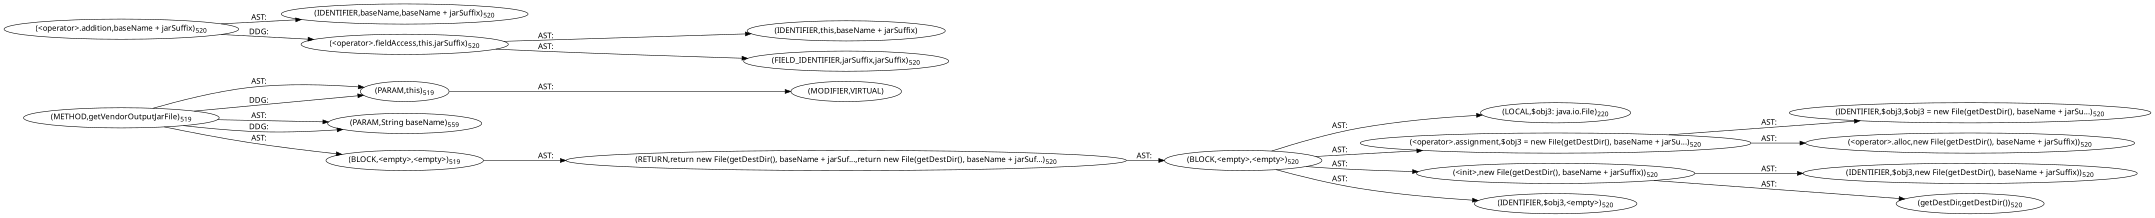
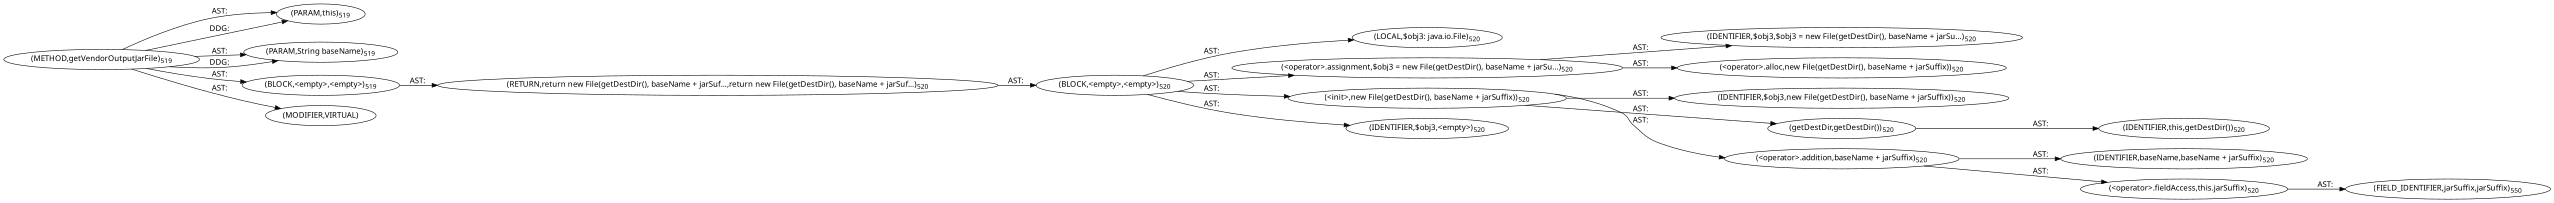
(846, 31) -> none
(260, 32) -> (2042, 171)
(915, 60) -> (2516, 188)
(617, 91) -> (203, 90)
(1603, 112) -> (1475, 37)
(454, 123) -> (370, 51)
none -> (1636, 127)
none -> (2184, 128)
